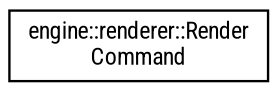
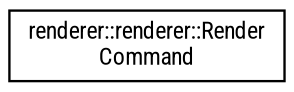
(139, 46) -> (147, 46)
